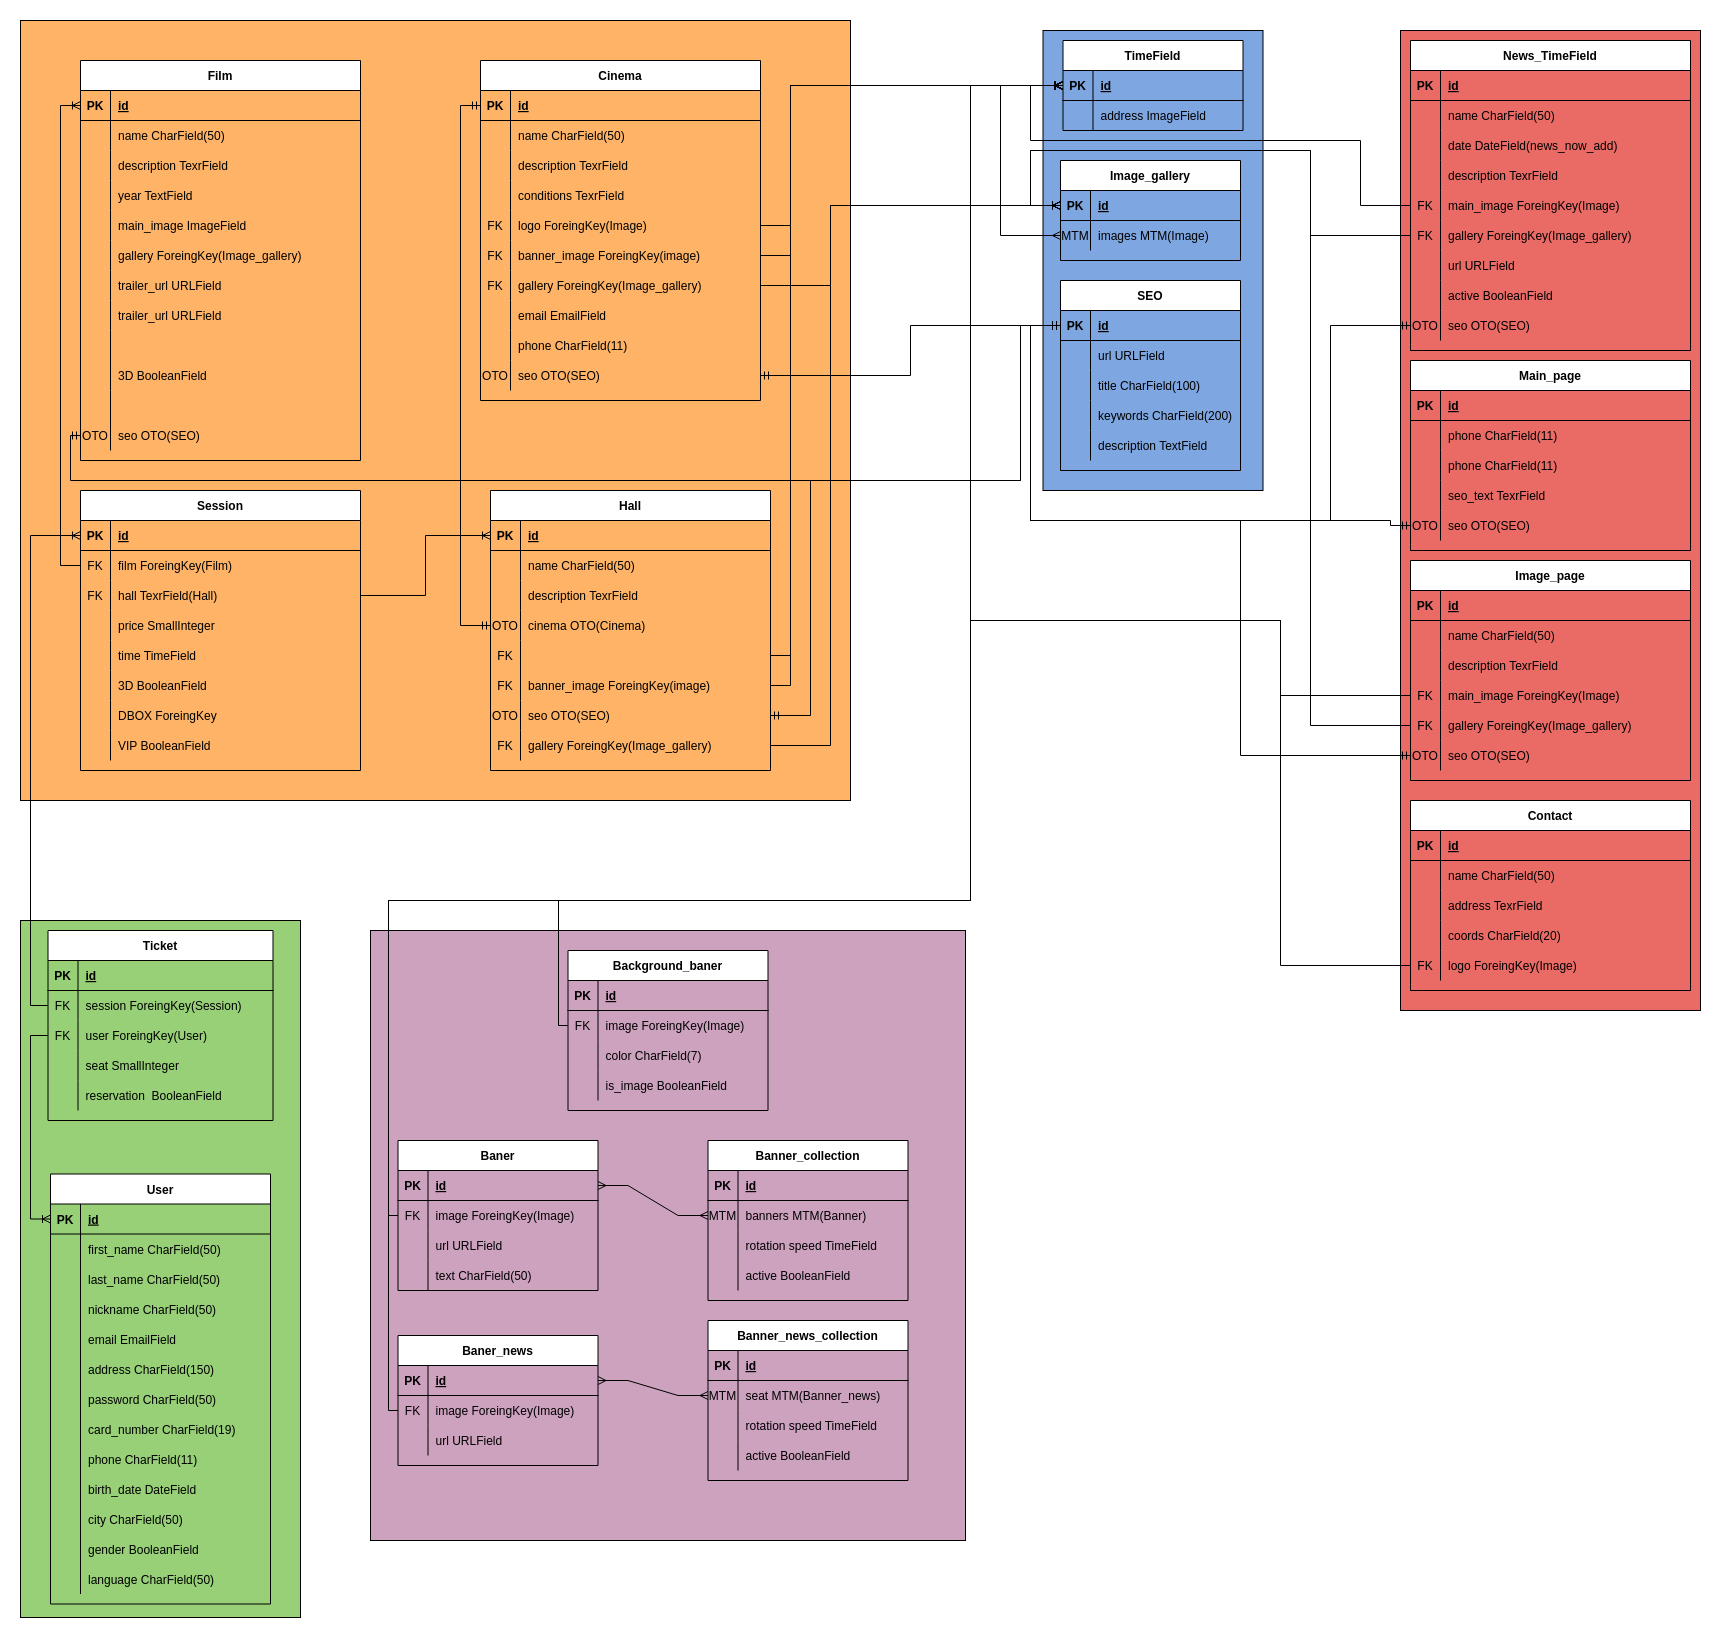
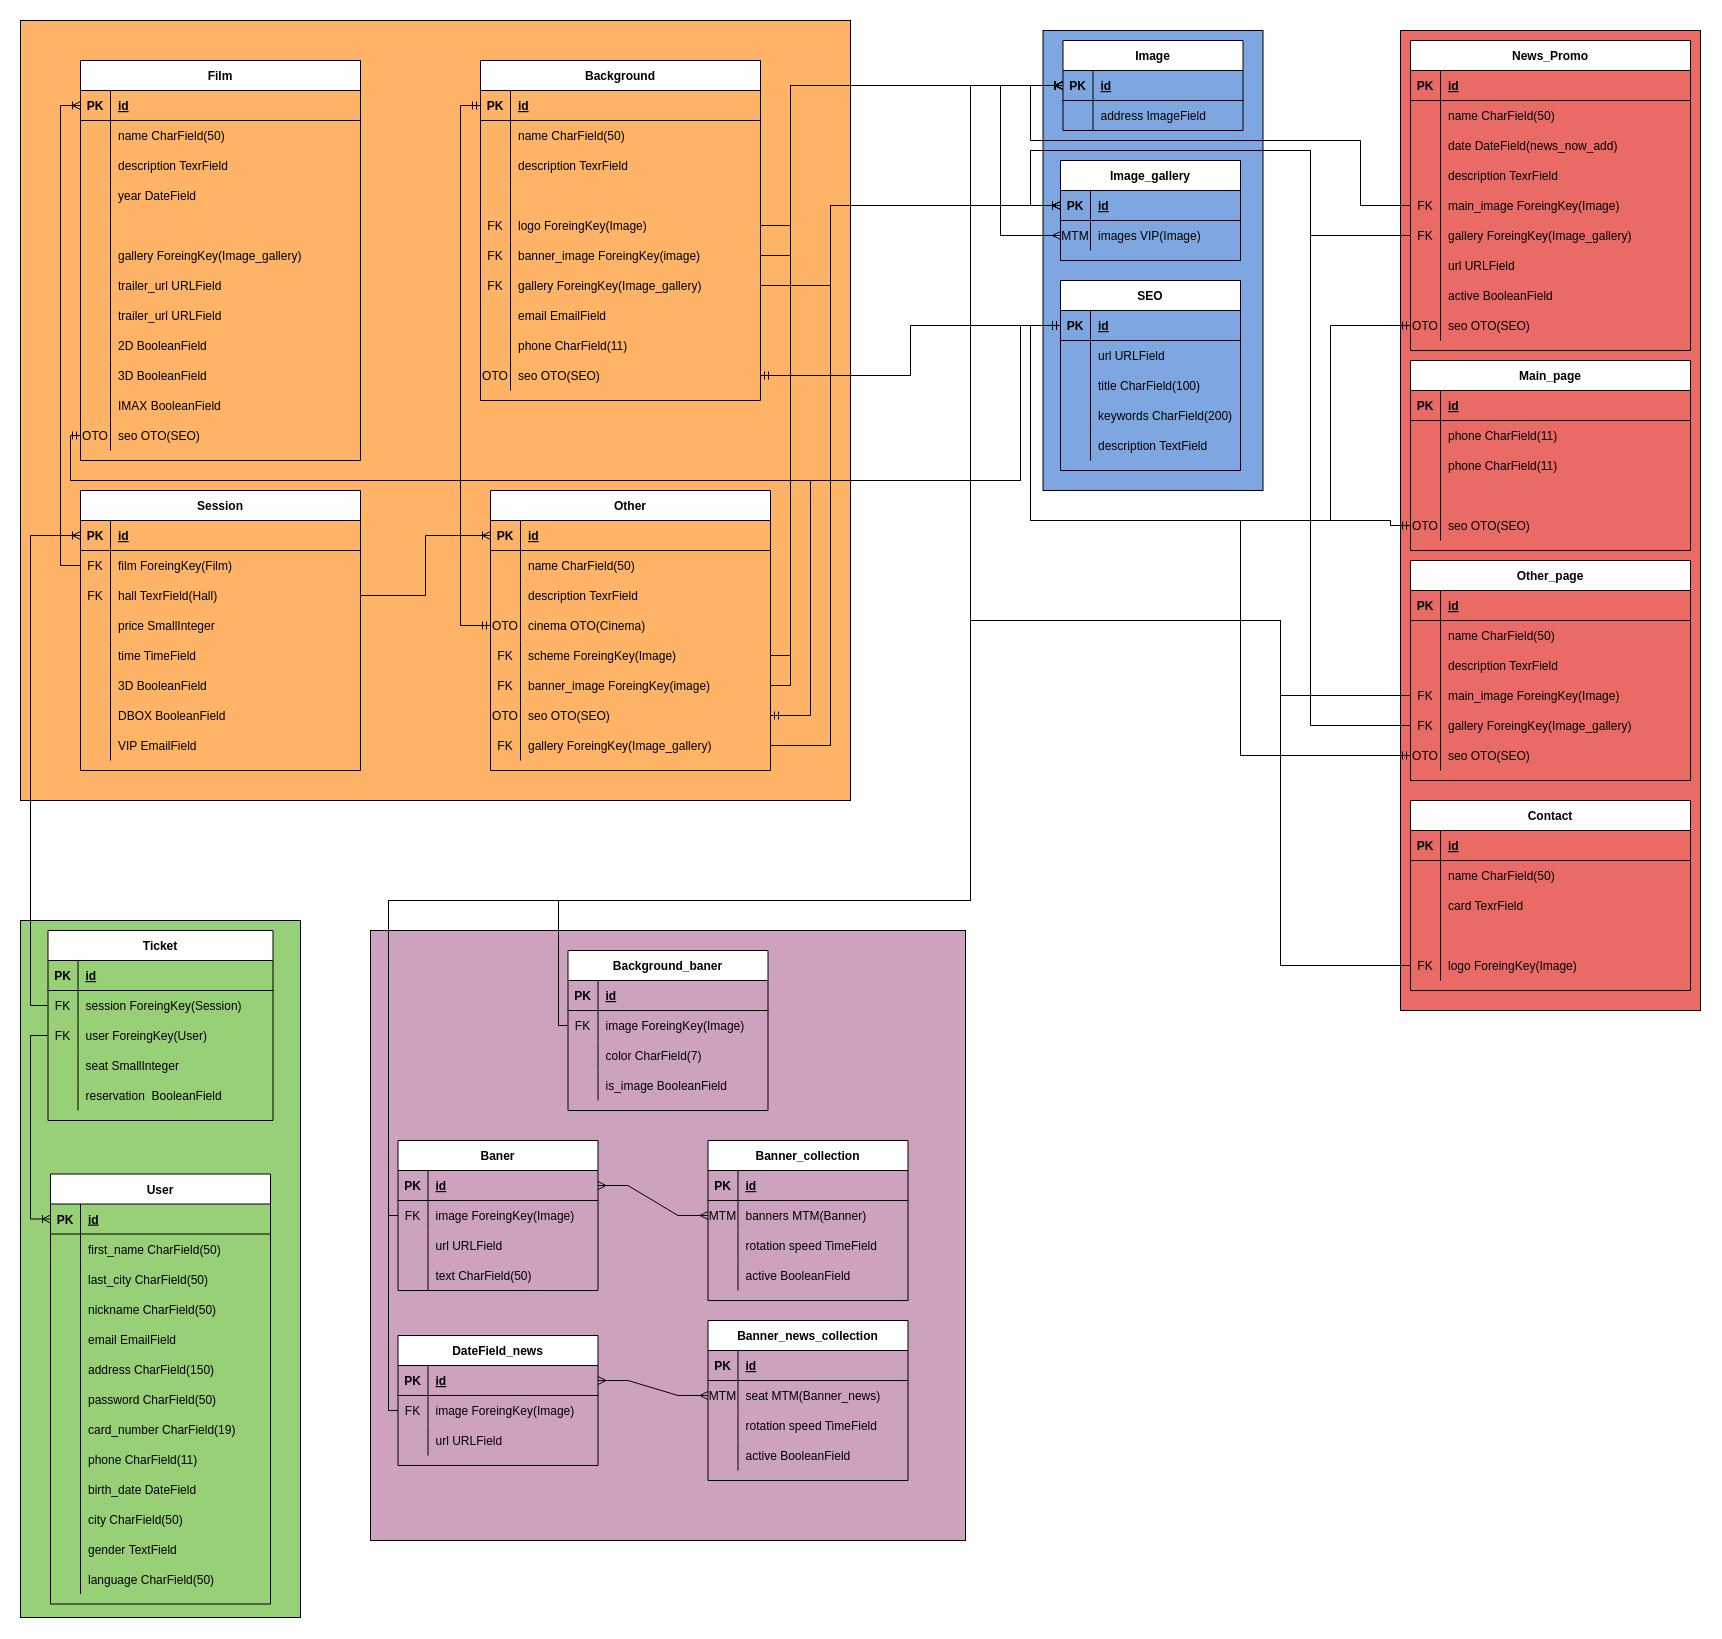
(1153, 56) -> (1153, 56)
(1550, 56) -> (1550, 56)
(620, 76) -> (620, 76)
(160, 196) -> (160, 196)
(636, 196) -> none
(236, 226) -> none
(1152, 236) -> (1152, 236)
none -> (236, 346)
none -> (236, 406)
(1566, 496) -> none
(630, 506) -> (630, 506)
(1550, 576) -> (1550, 576)
none -> (646, 656)
(165, 716) -> (169, 716)
(166, 746) -> (157, 746)
(1500, 906) -> (1490, 906)
(1566, 936) -> none
(159, 1280) -> (157, 1280)
(498, 1351) -> (498, 1351)
(147, 1550) -> (139, 1550)
